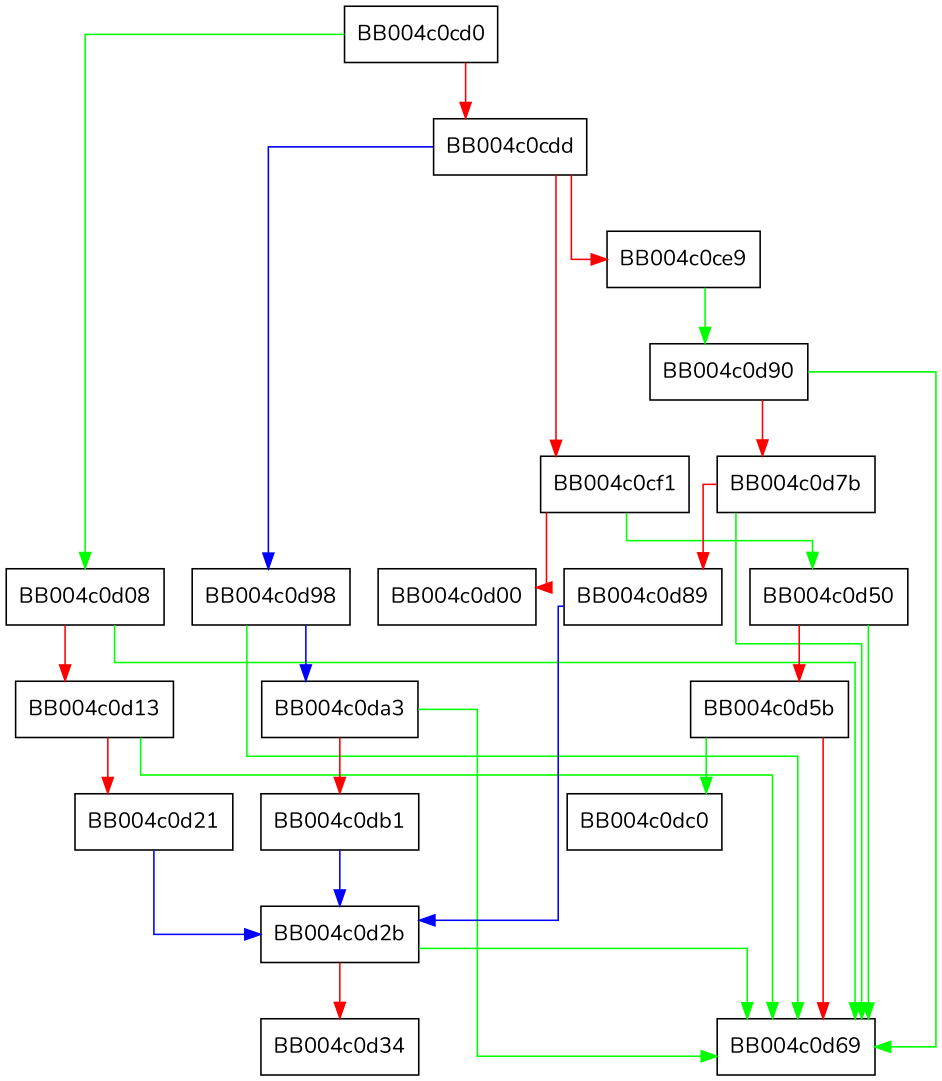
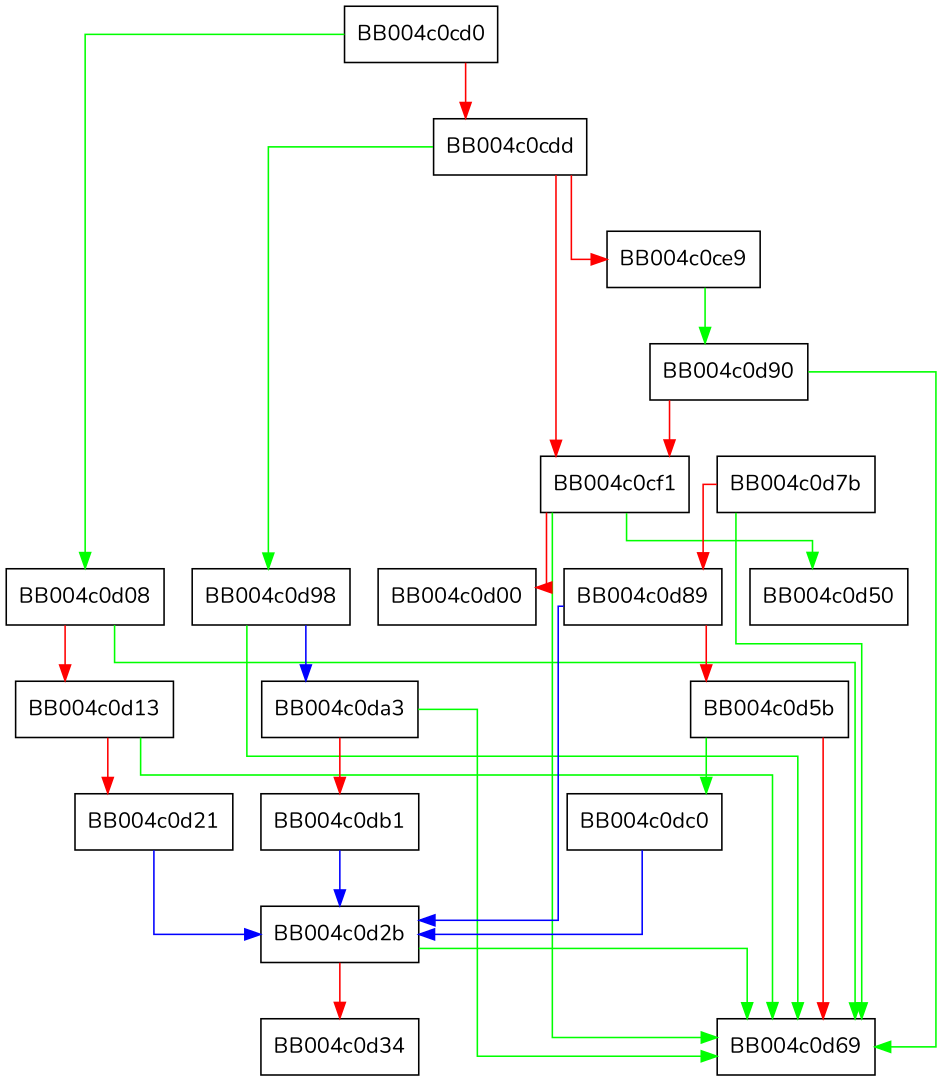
(268, 268) -> (268, 268)
(762, 420) -> (670, 420)
(799, 645) -> (706, 645)
(868, 814) -> (552, 967)
none -> (580, 934)
